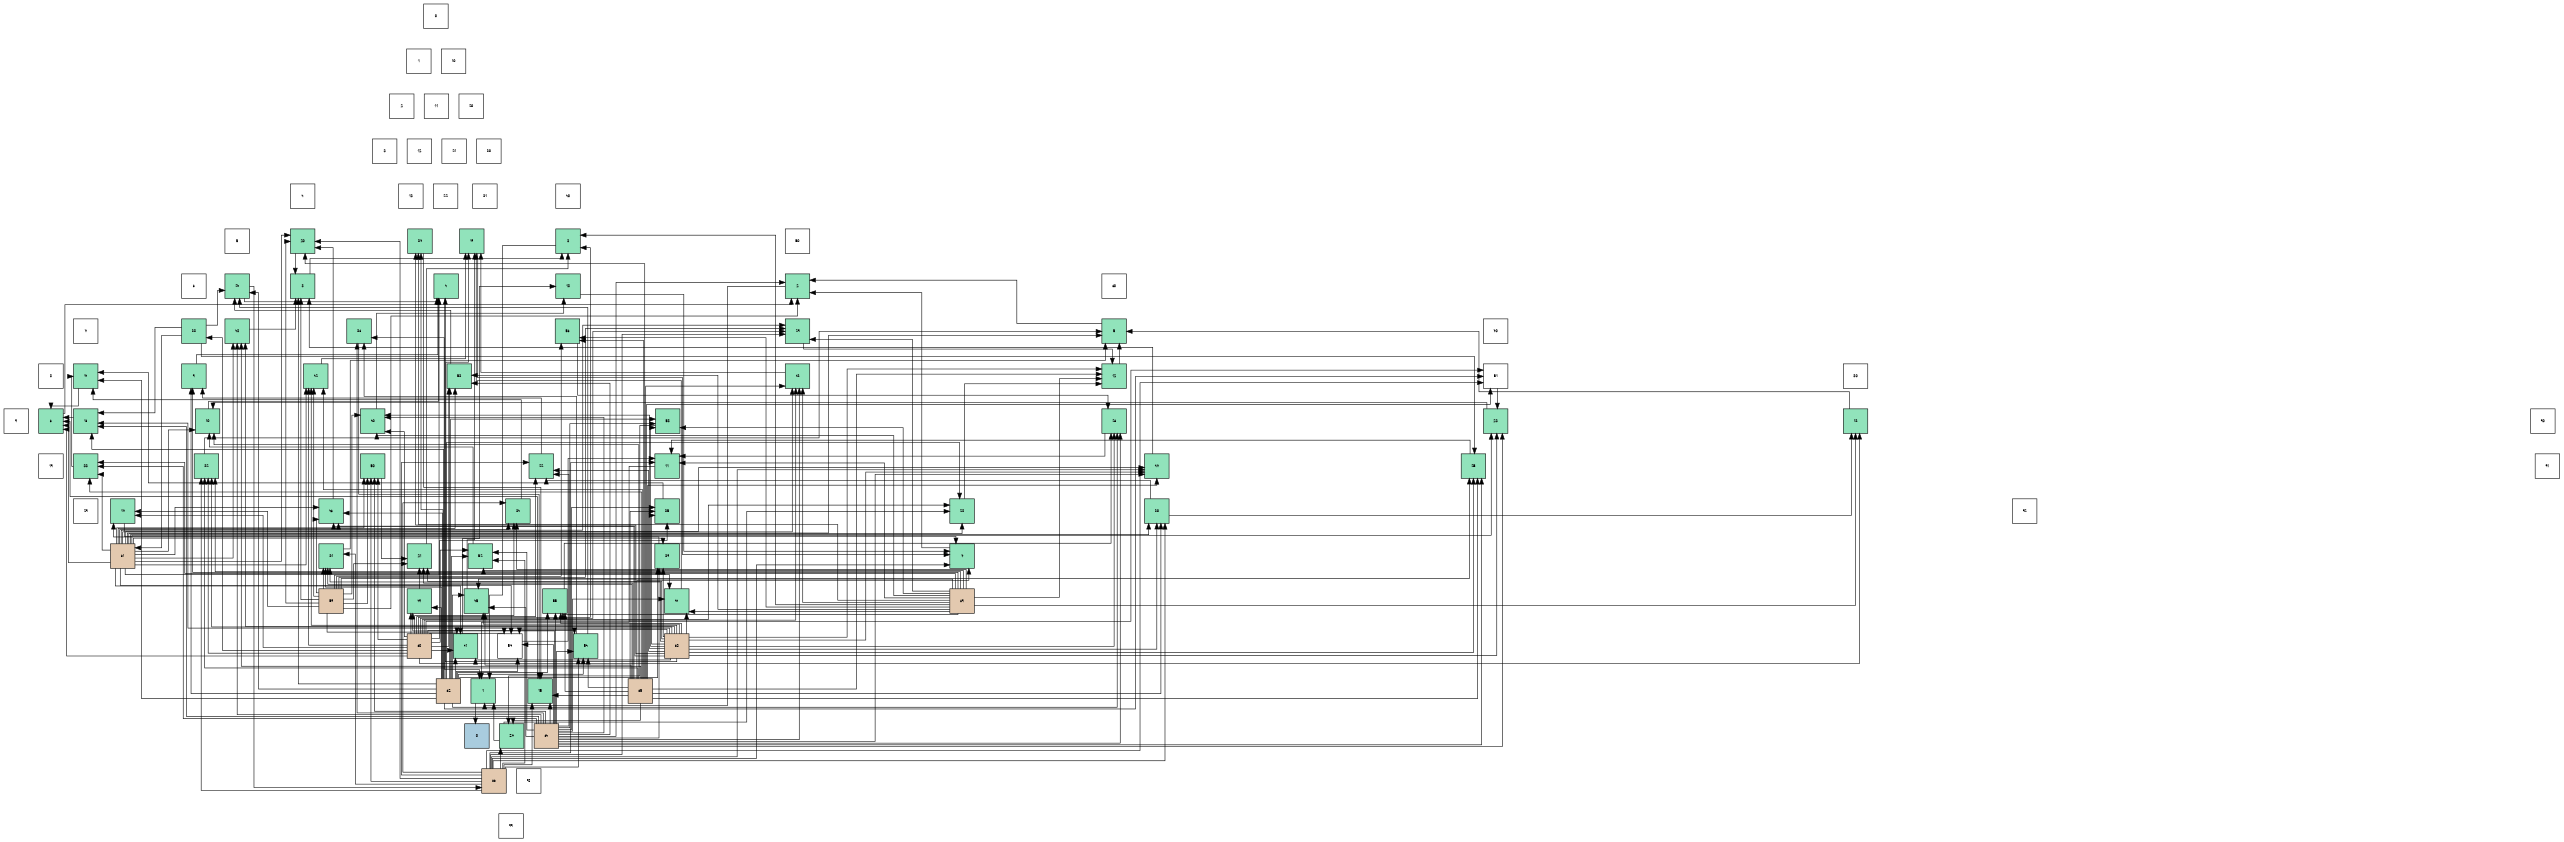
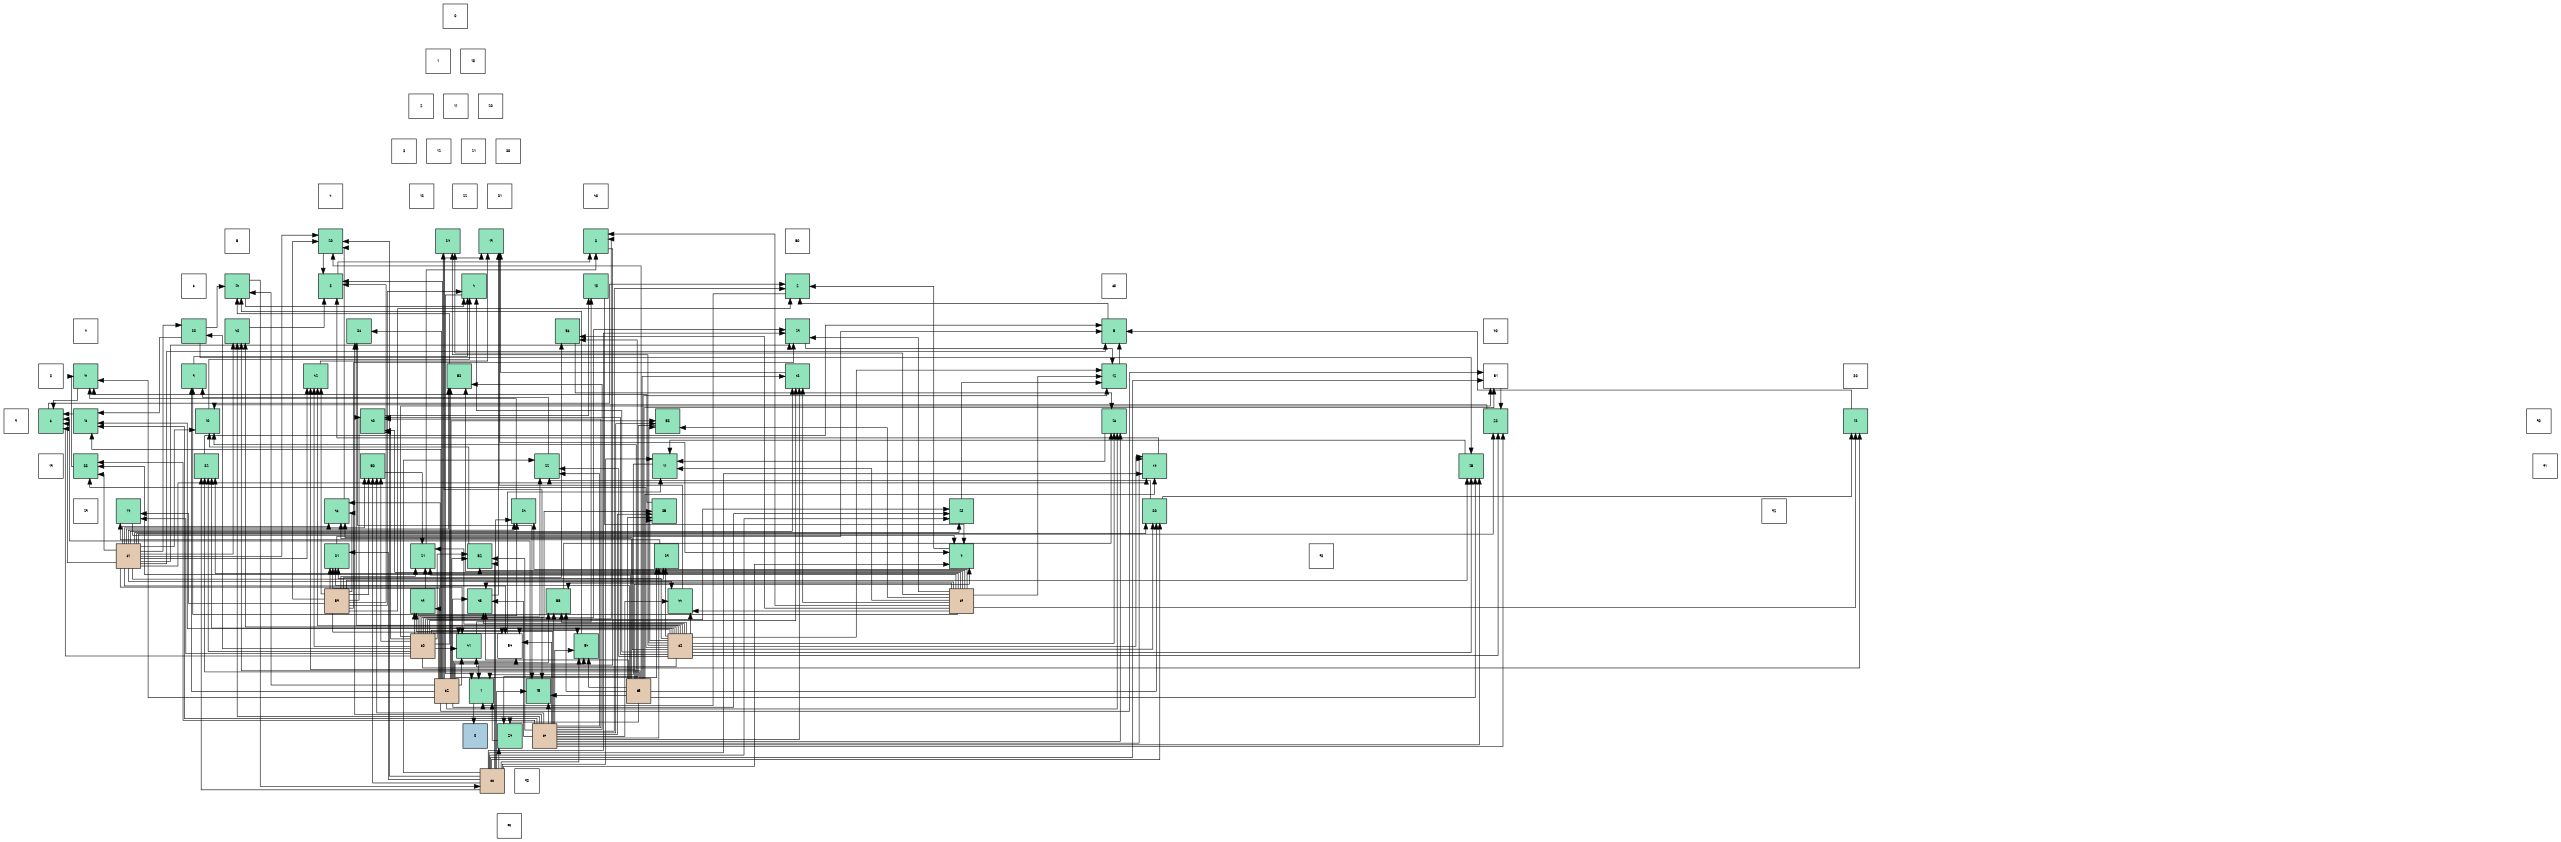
(565, 396) -> (384, 625)
(162, 442) -> (163, 443)
(269, 492) -> (327, 487)
none -> (1321, 556)
(747, 673) -> (744, 724)
